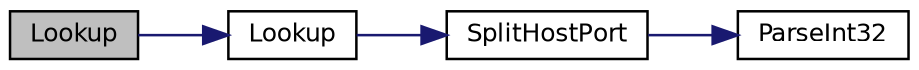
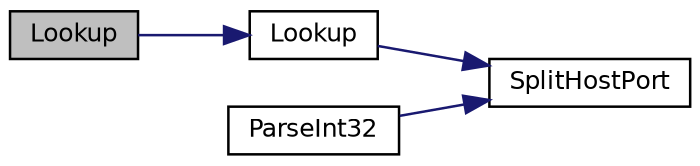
(680, 35) -> (432, 110)
